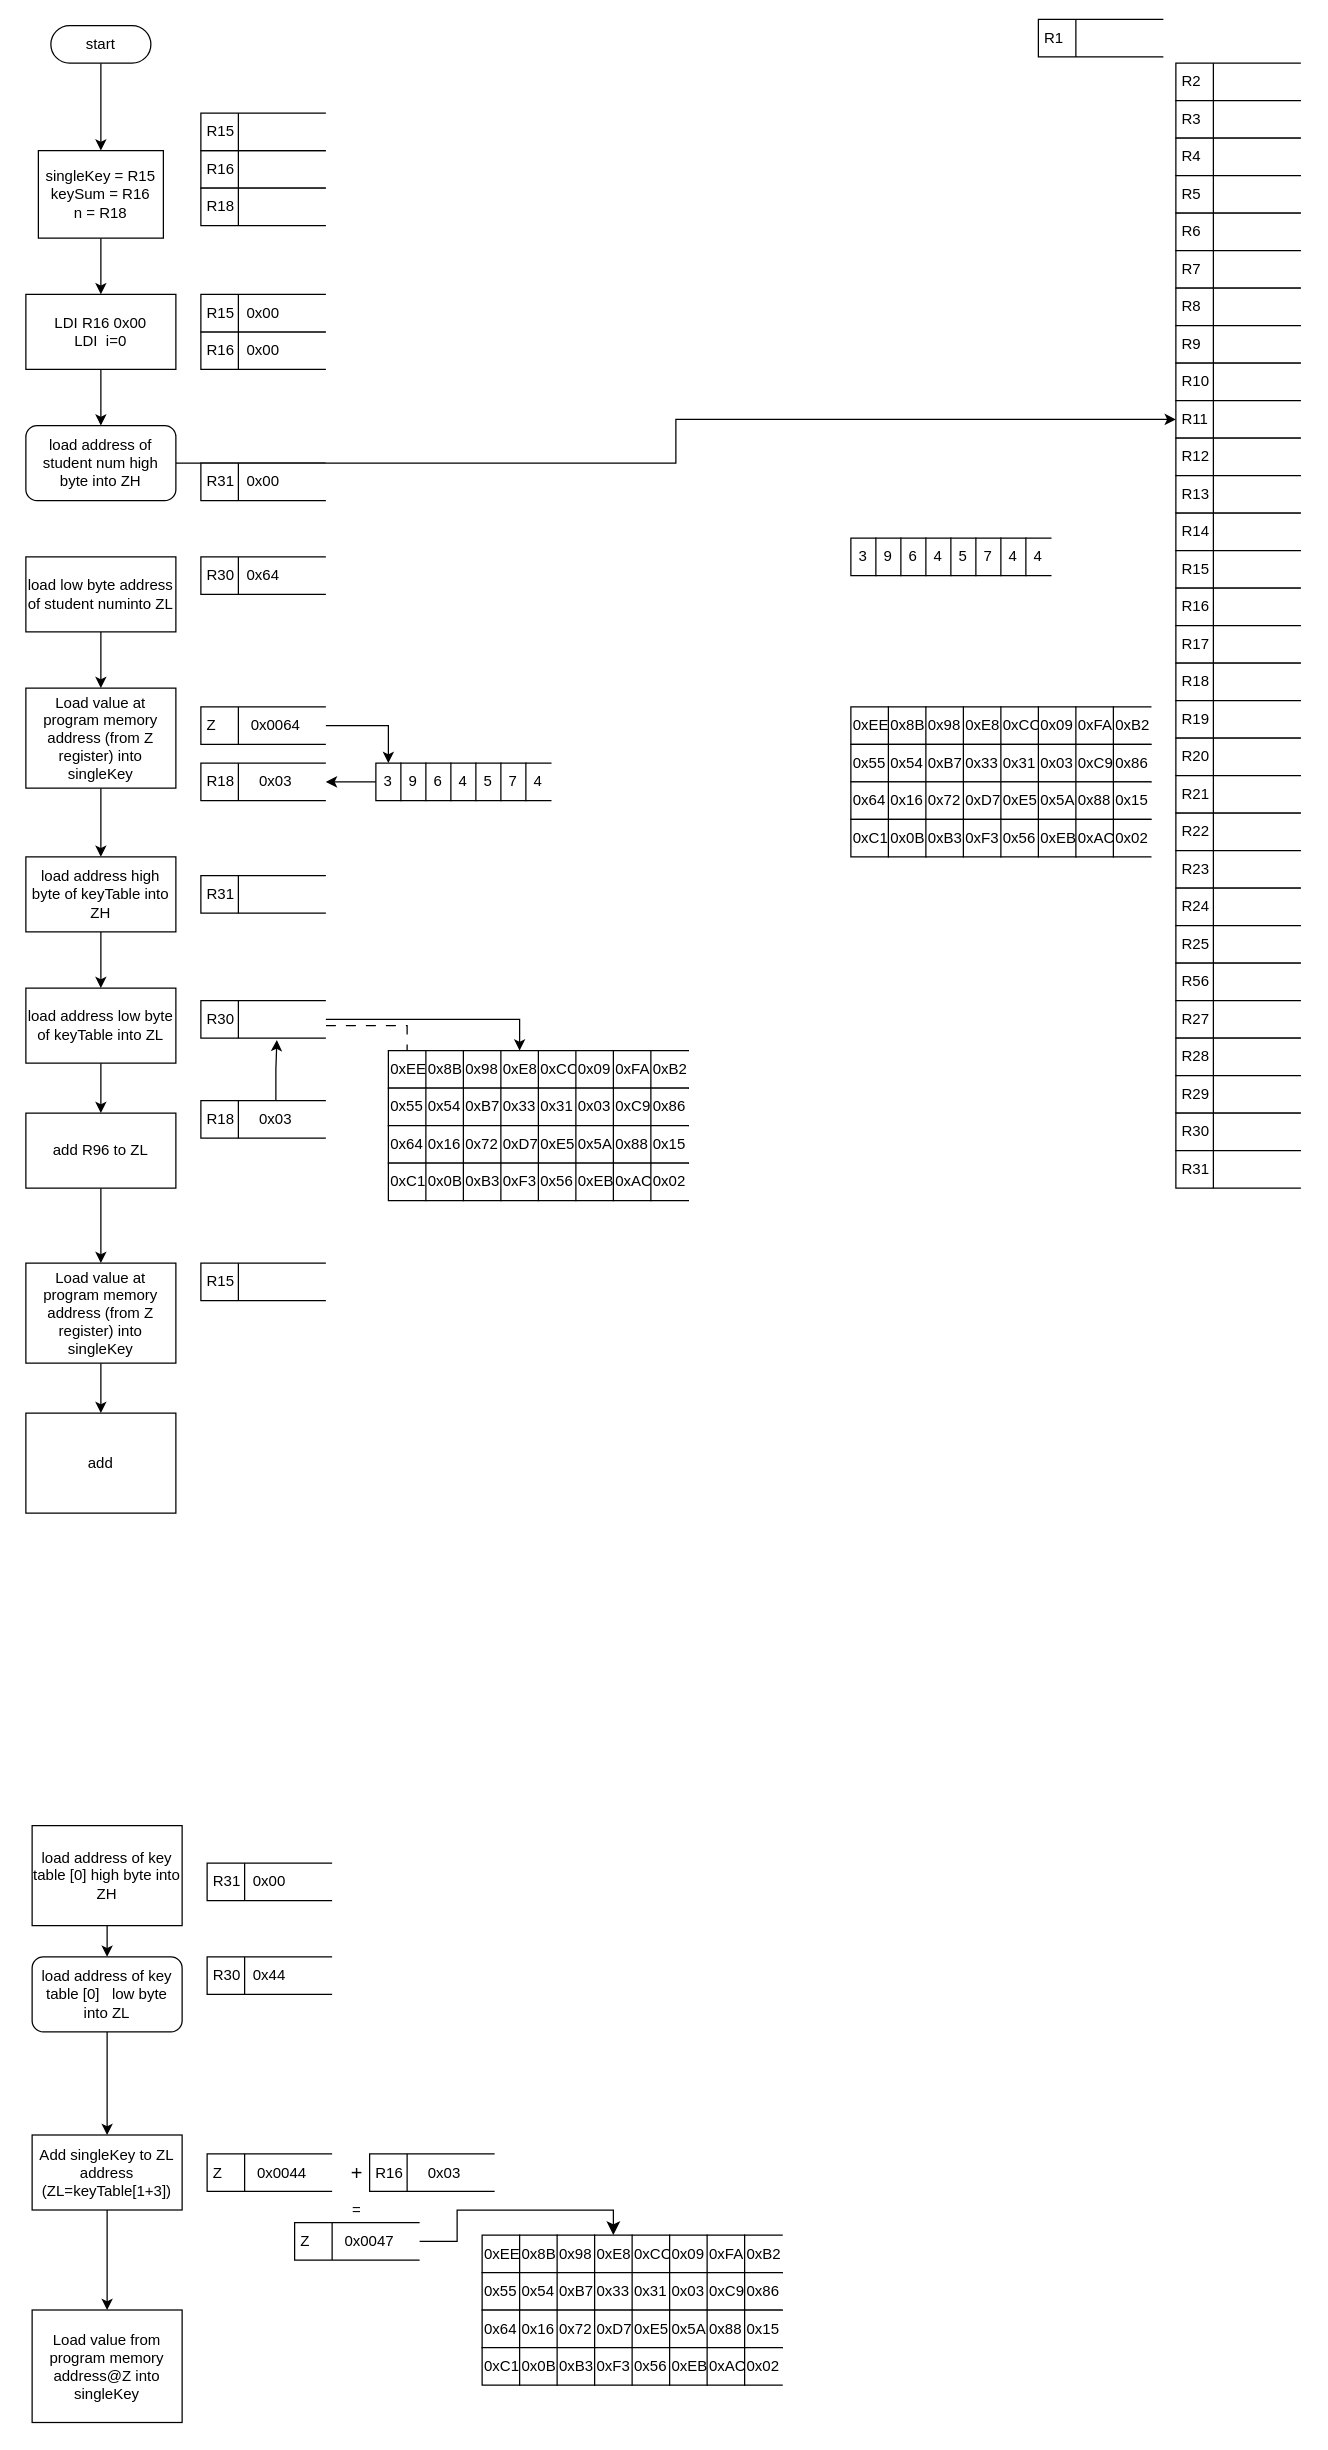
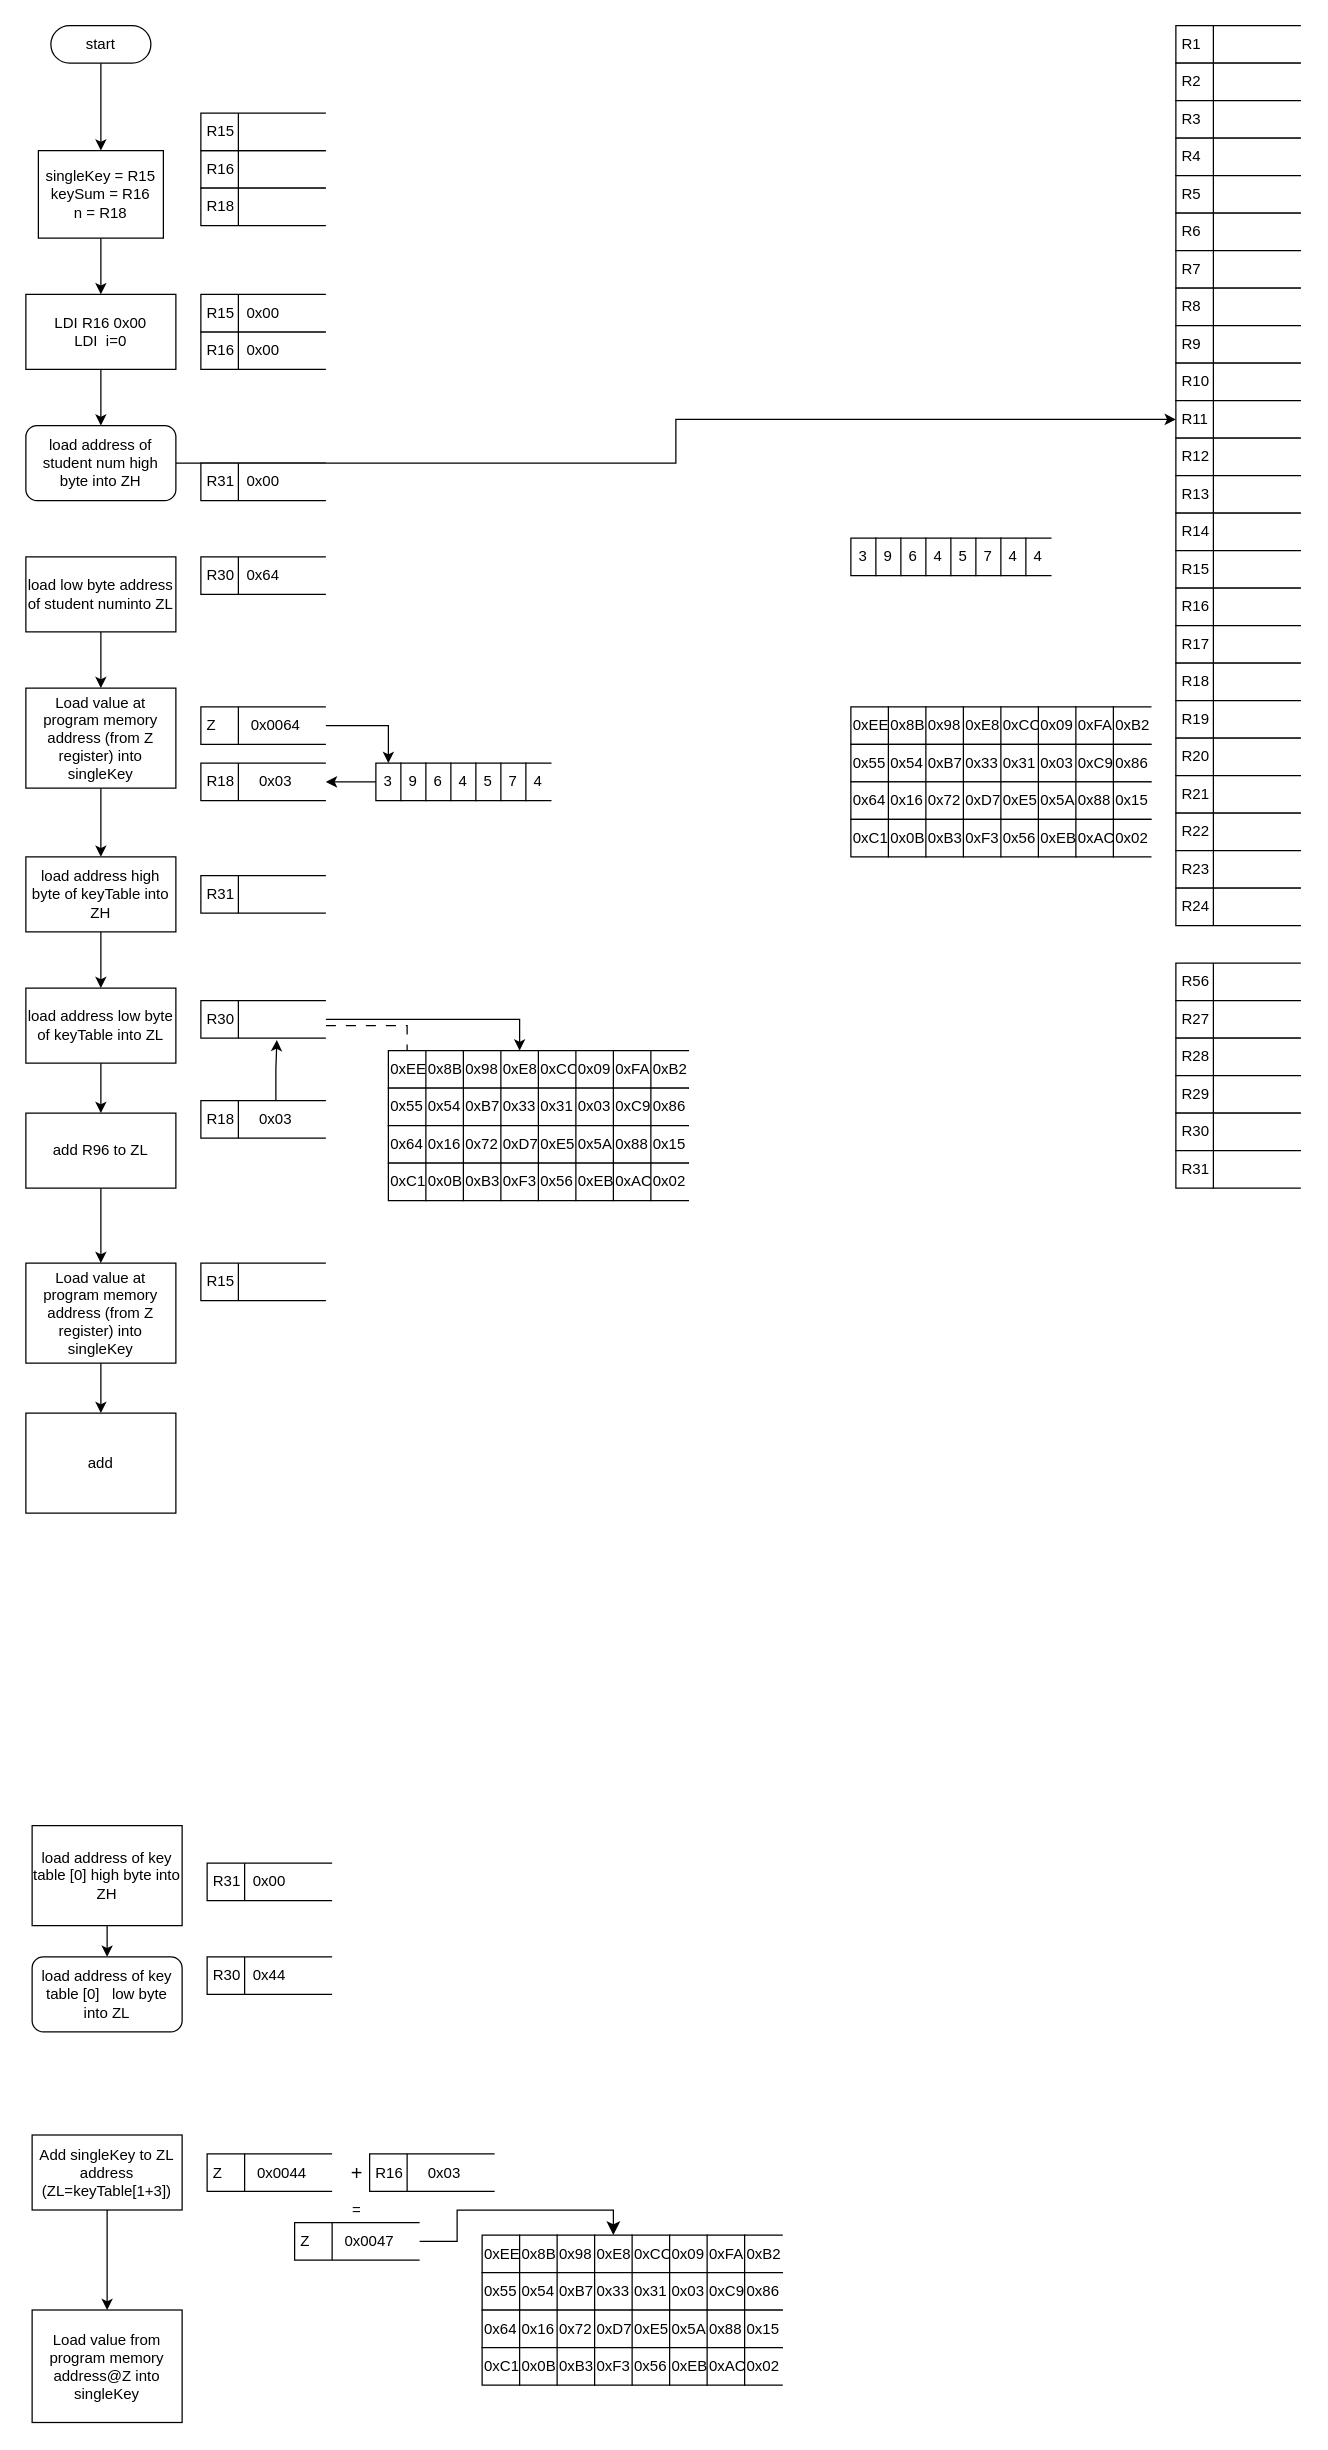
(1101, 38) -> (1238, 44)
(1238, 944) -> none
(107, 2079) -> none
